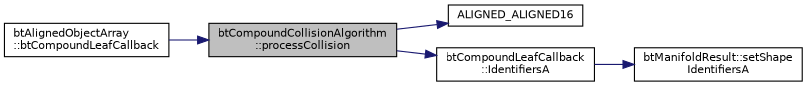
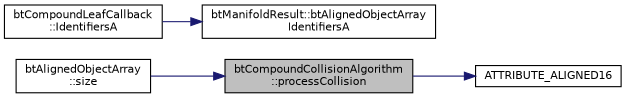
(516, 16) -> (548, 76)
(87, 40) -> (83, 76)
(411, 52) -> none
(718, 64) -> (319, 22)
